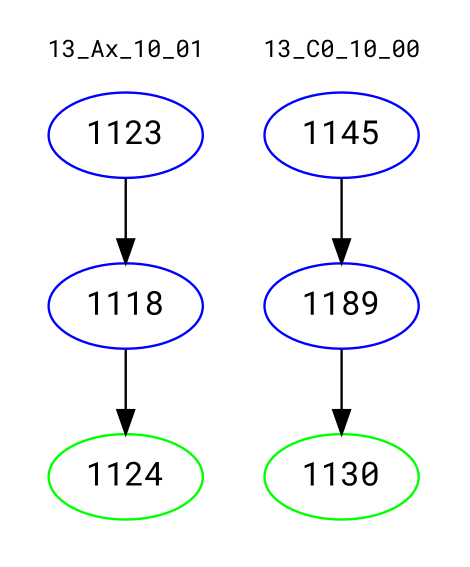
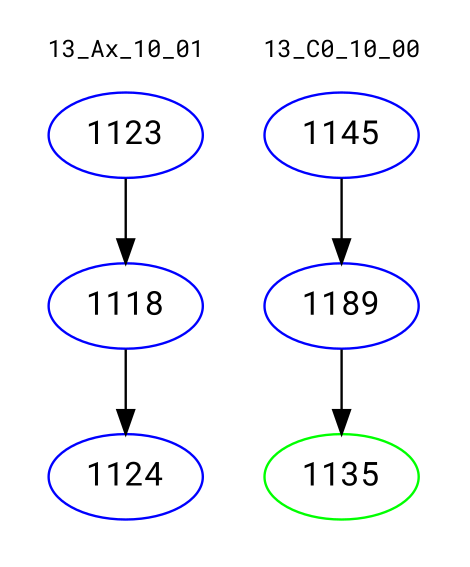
(126, 477) -> (126, 477)
(342, 477) -> (342, 477)
